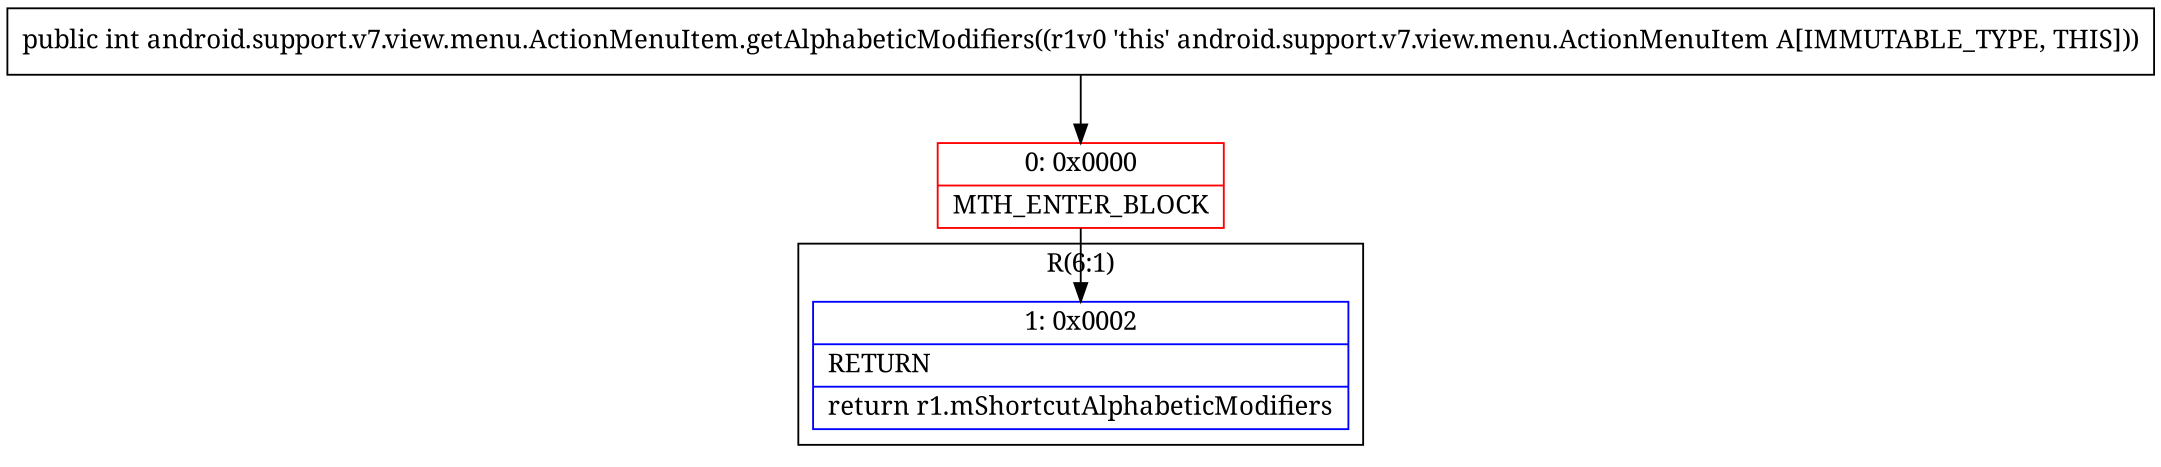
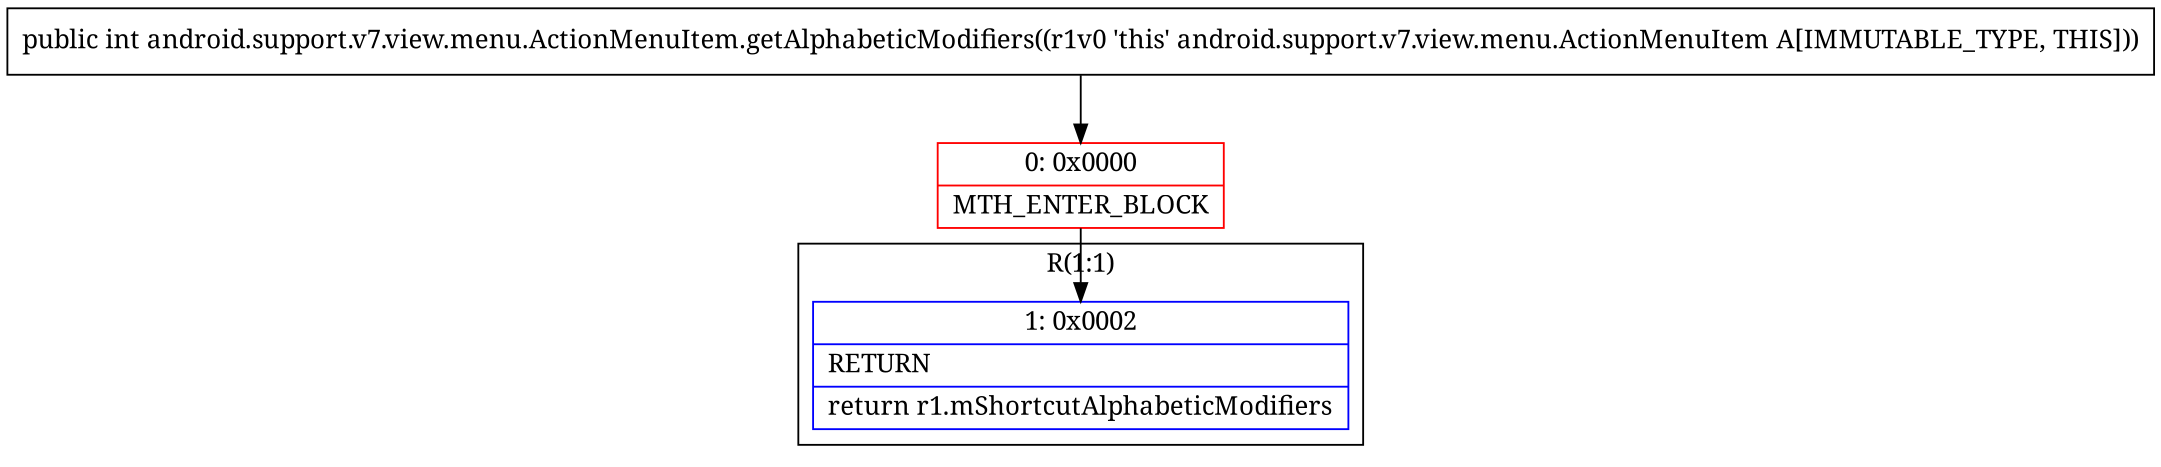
(1081, 265) -> (1081, 265)
